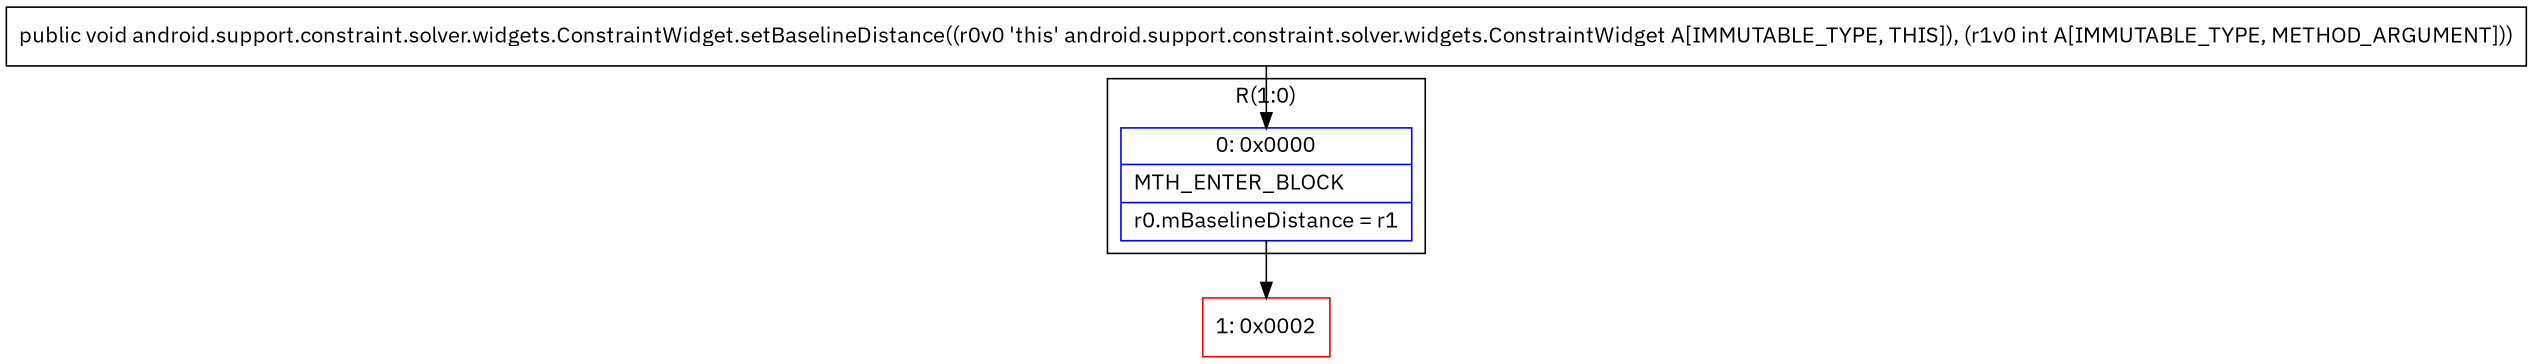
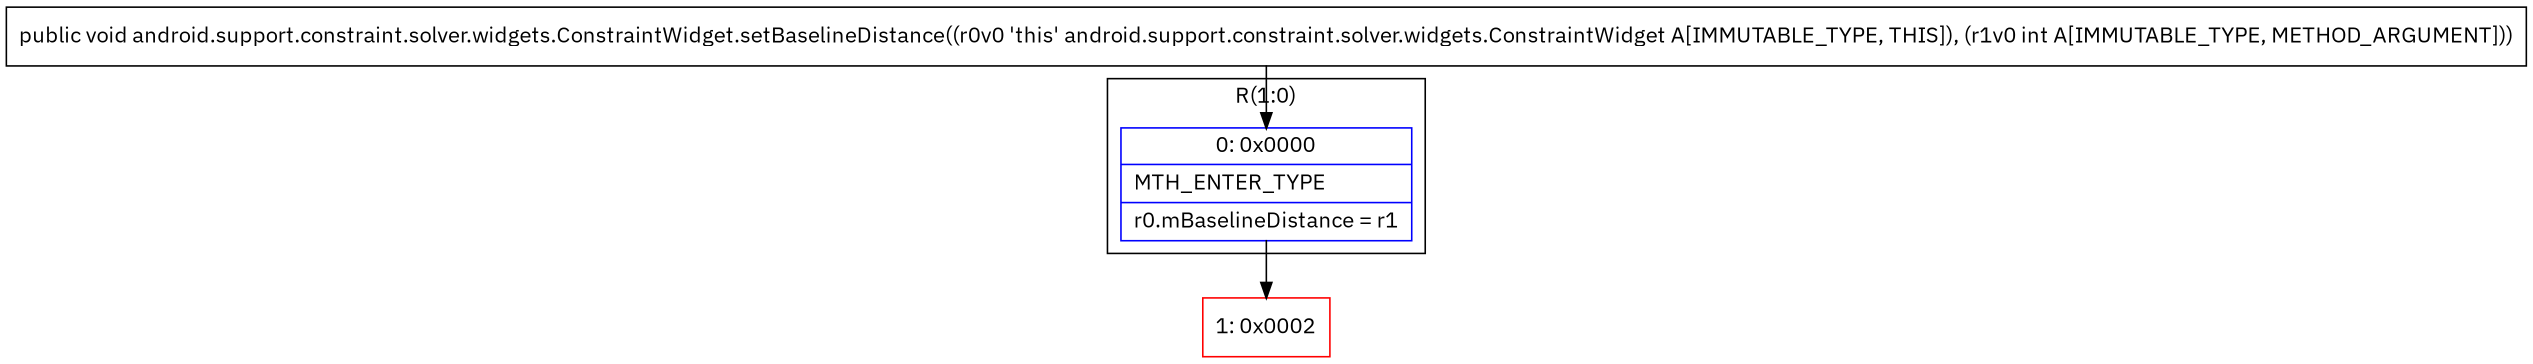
(1239, 183) -> (1230, 183)
